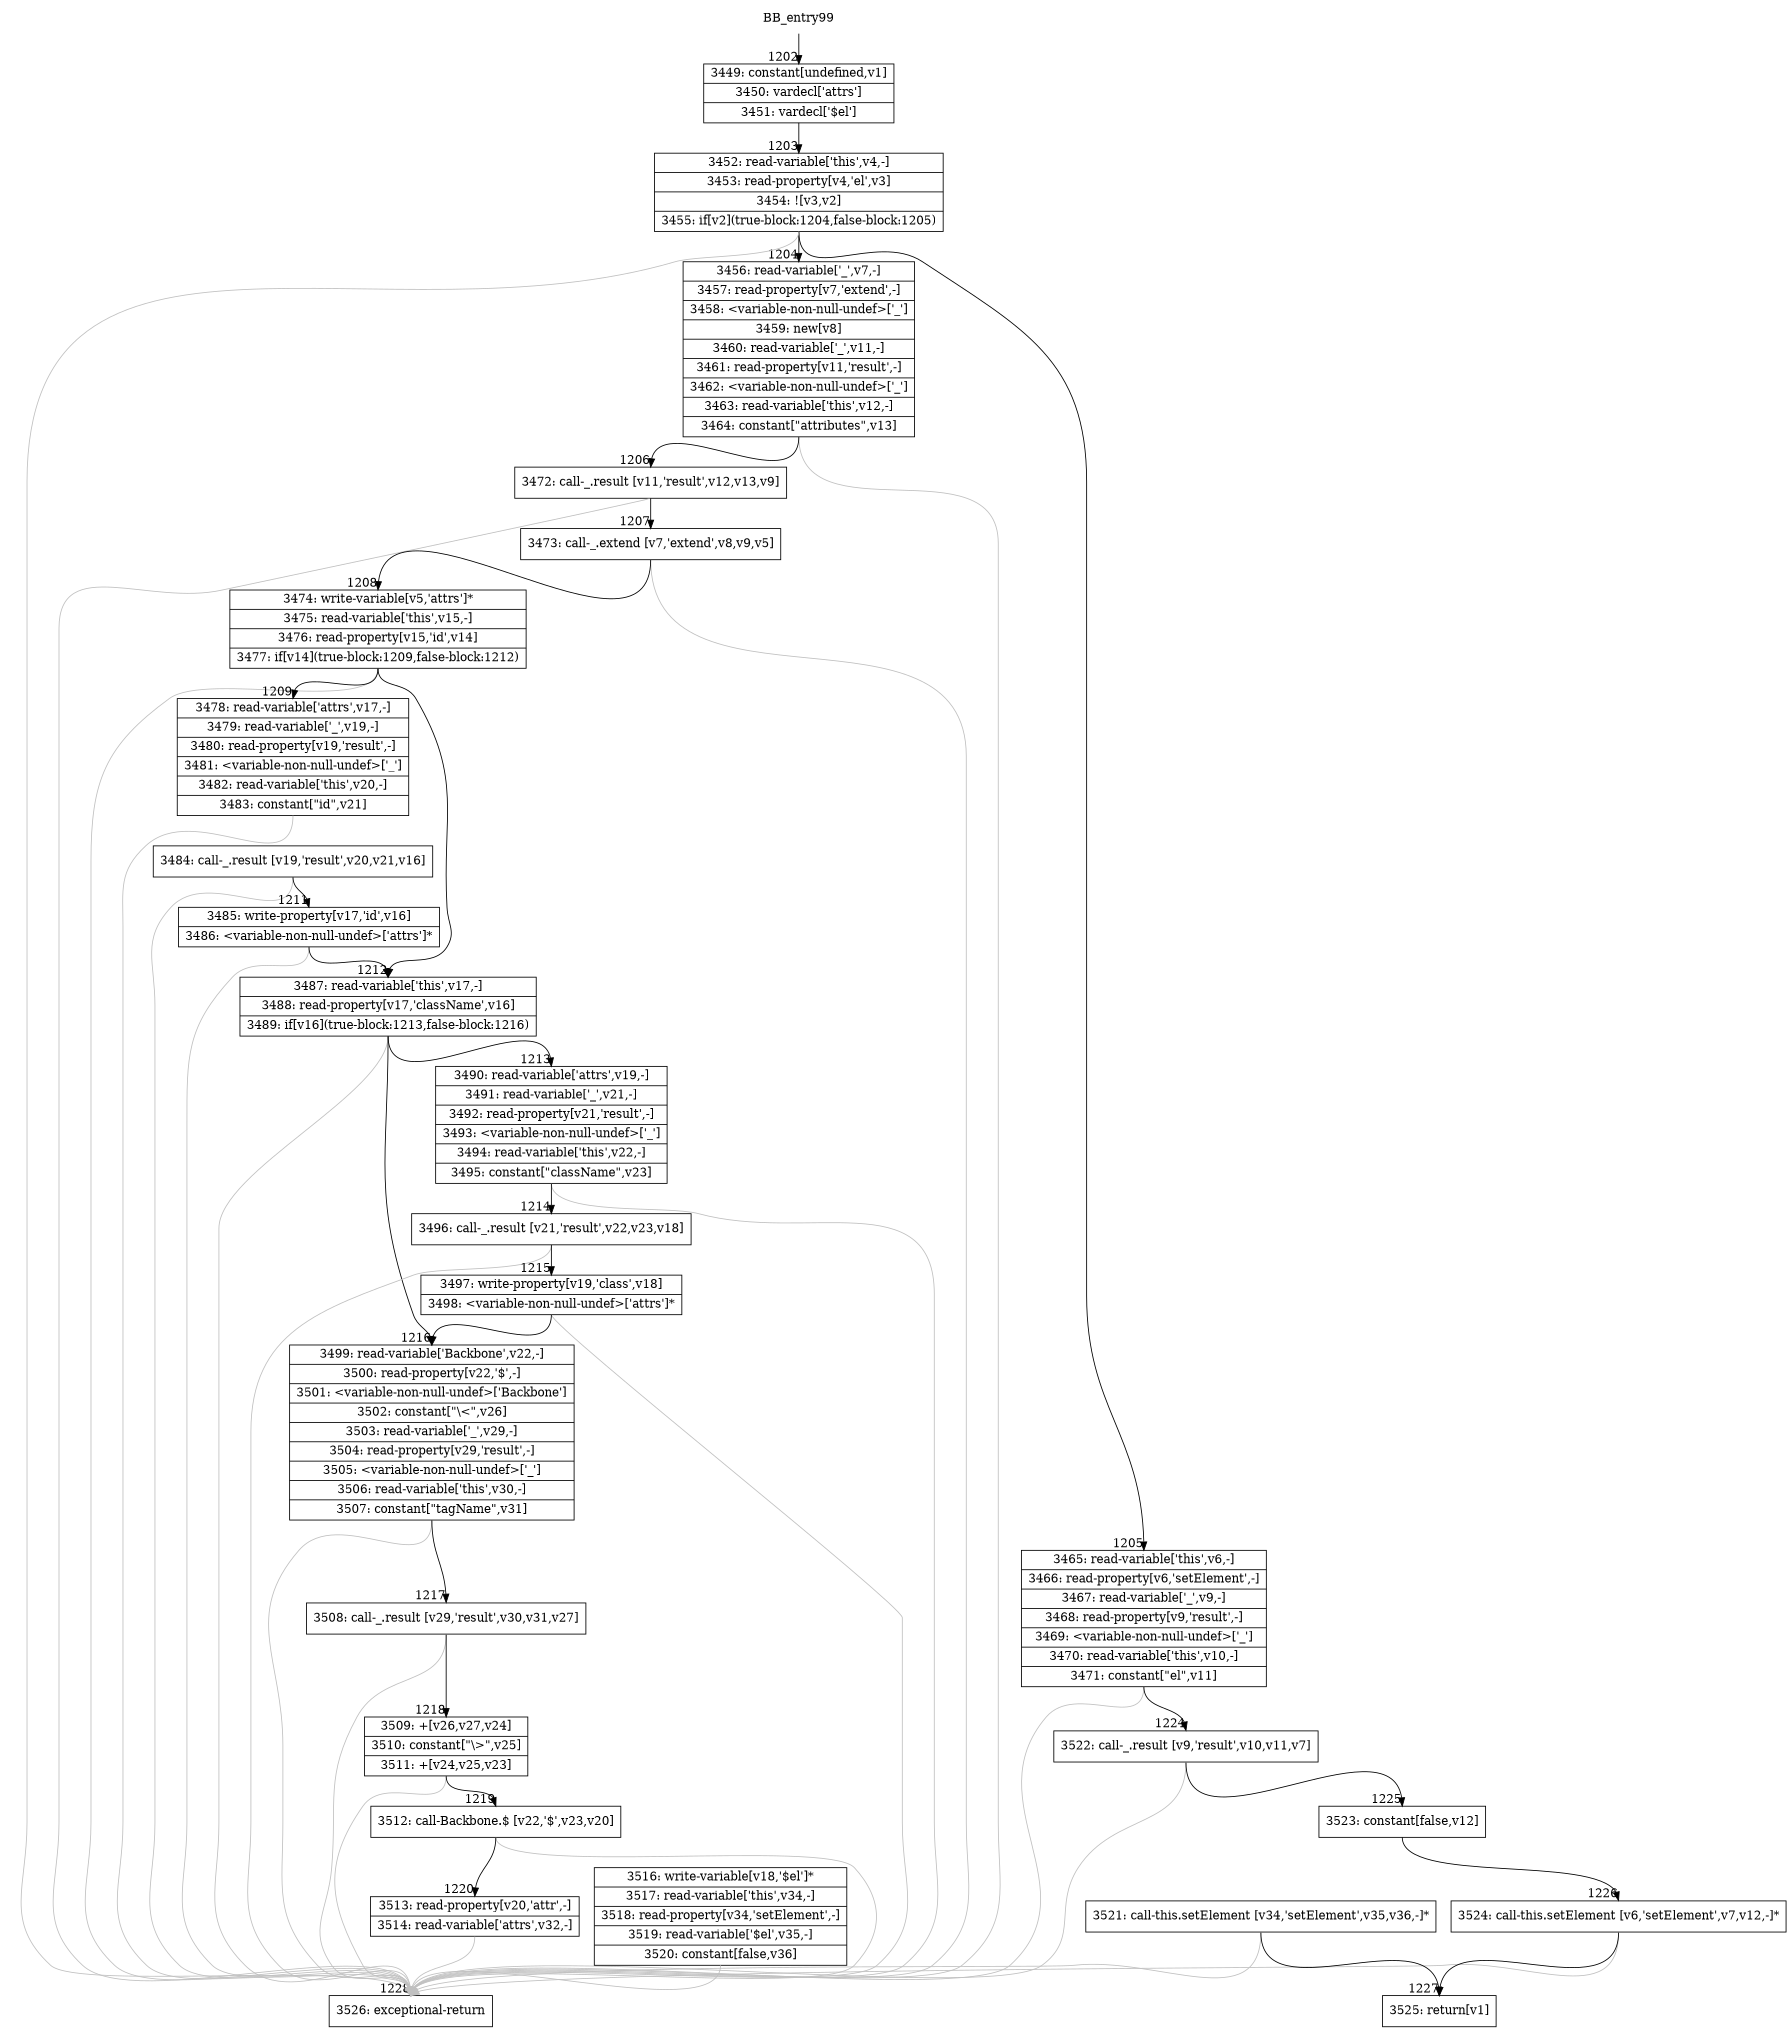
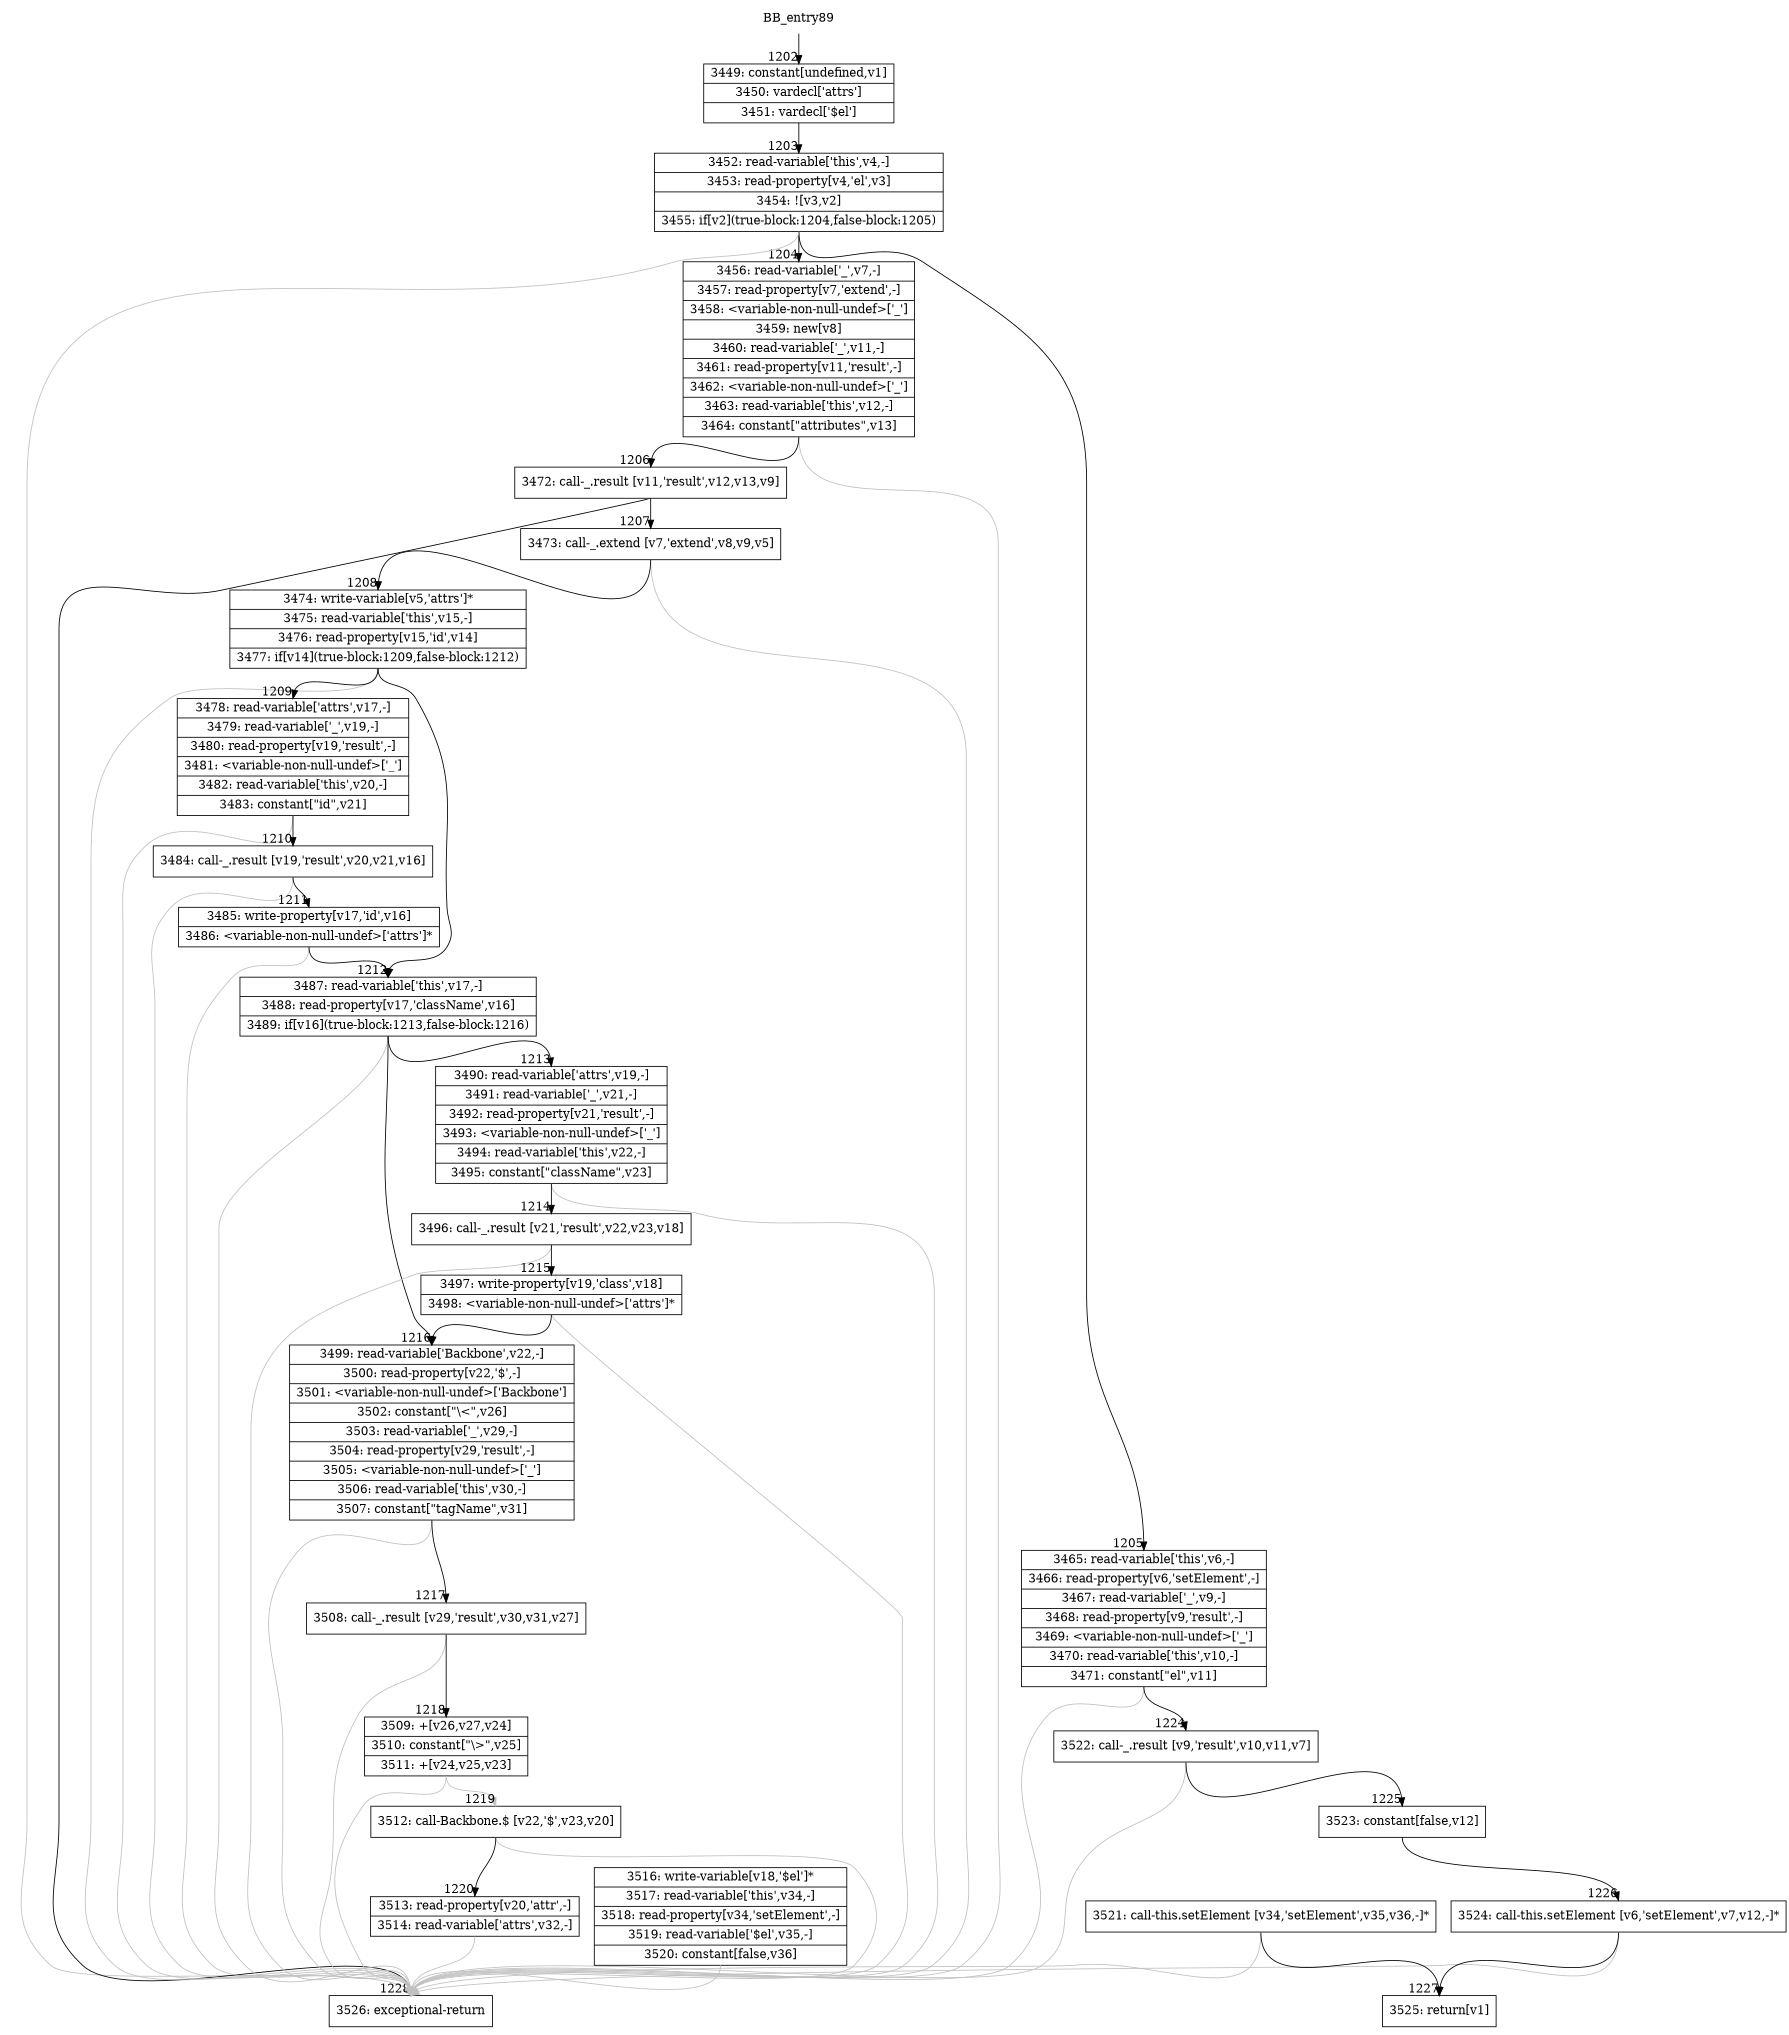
(799, 19) -> (799, 19)
none -> (293, 826)
(59, 1156) -> (59, 1156)
(467, 1791) -> (467, 1791)
